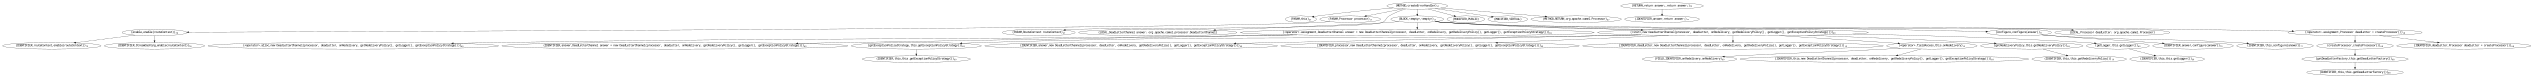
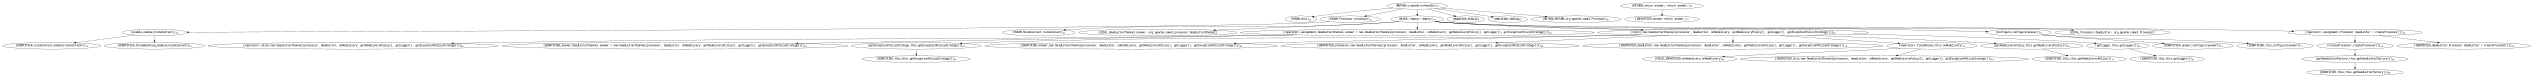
(1238, 28) -> (1232, 27)
